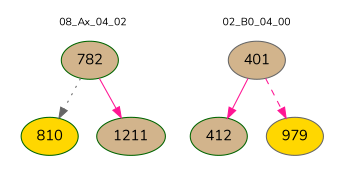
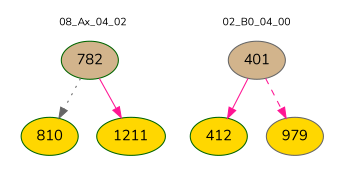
(131, 136) -> (131, 136)
(219, 136) -> (219, 136)
